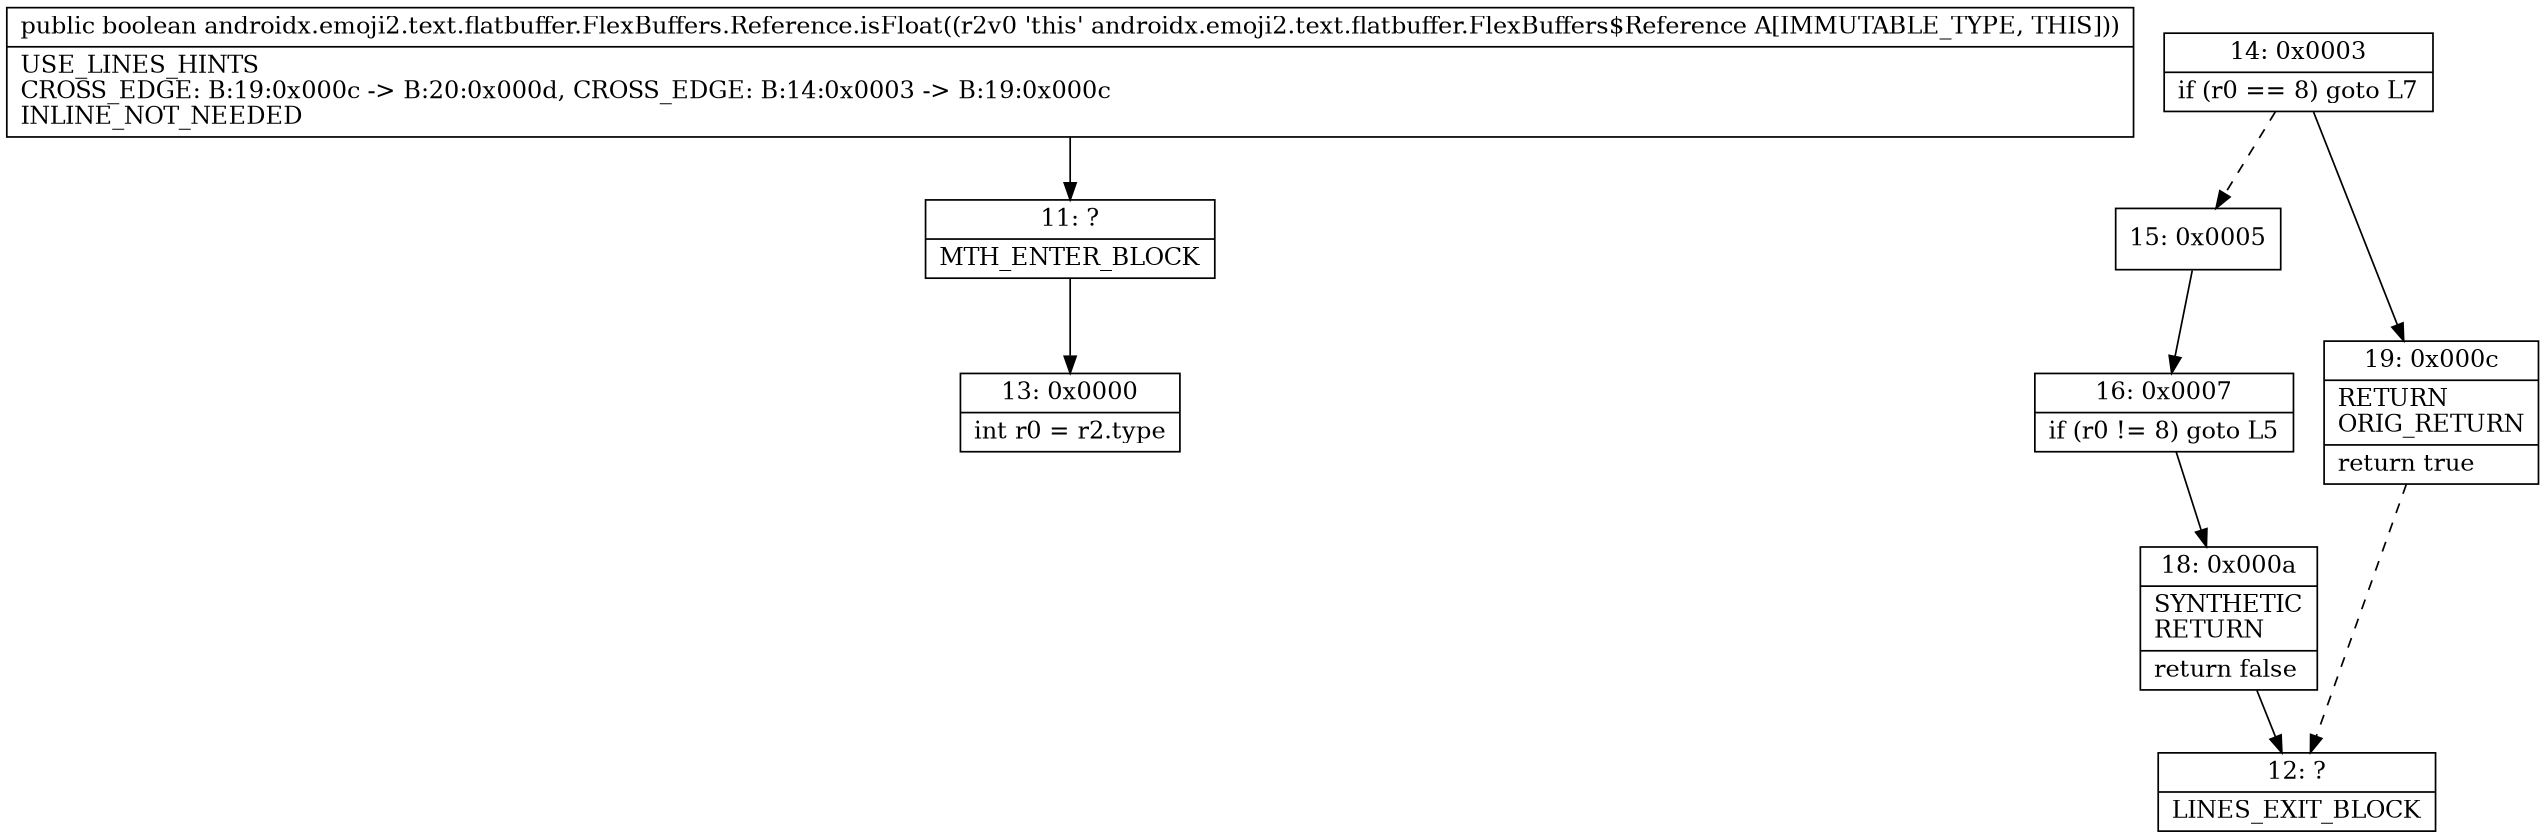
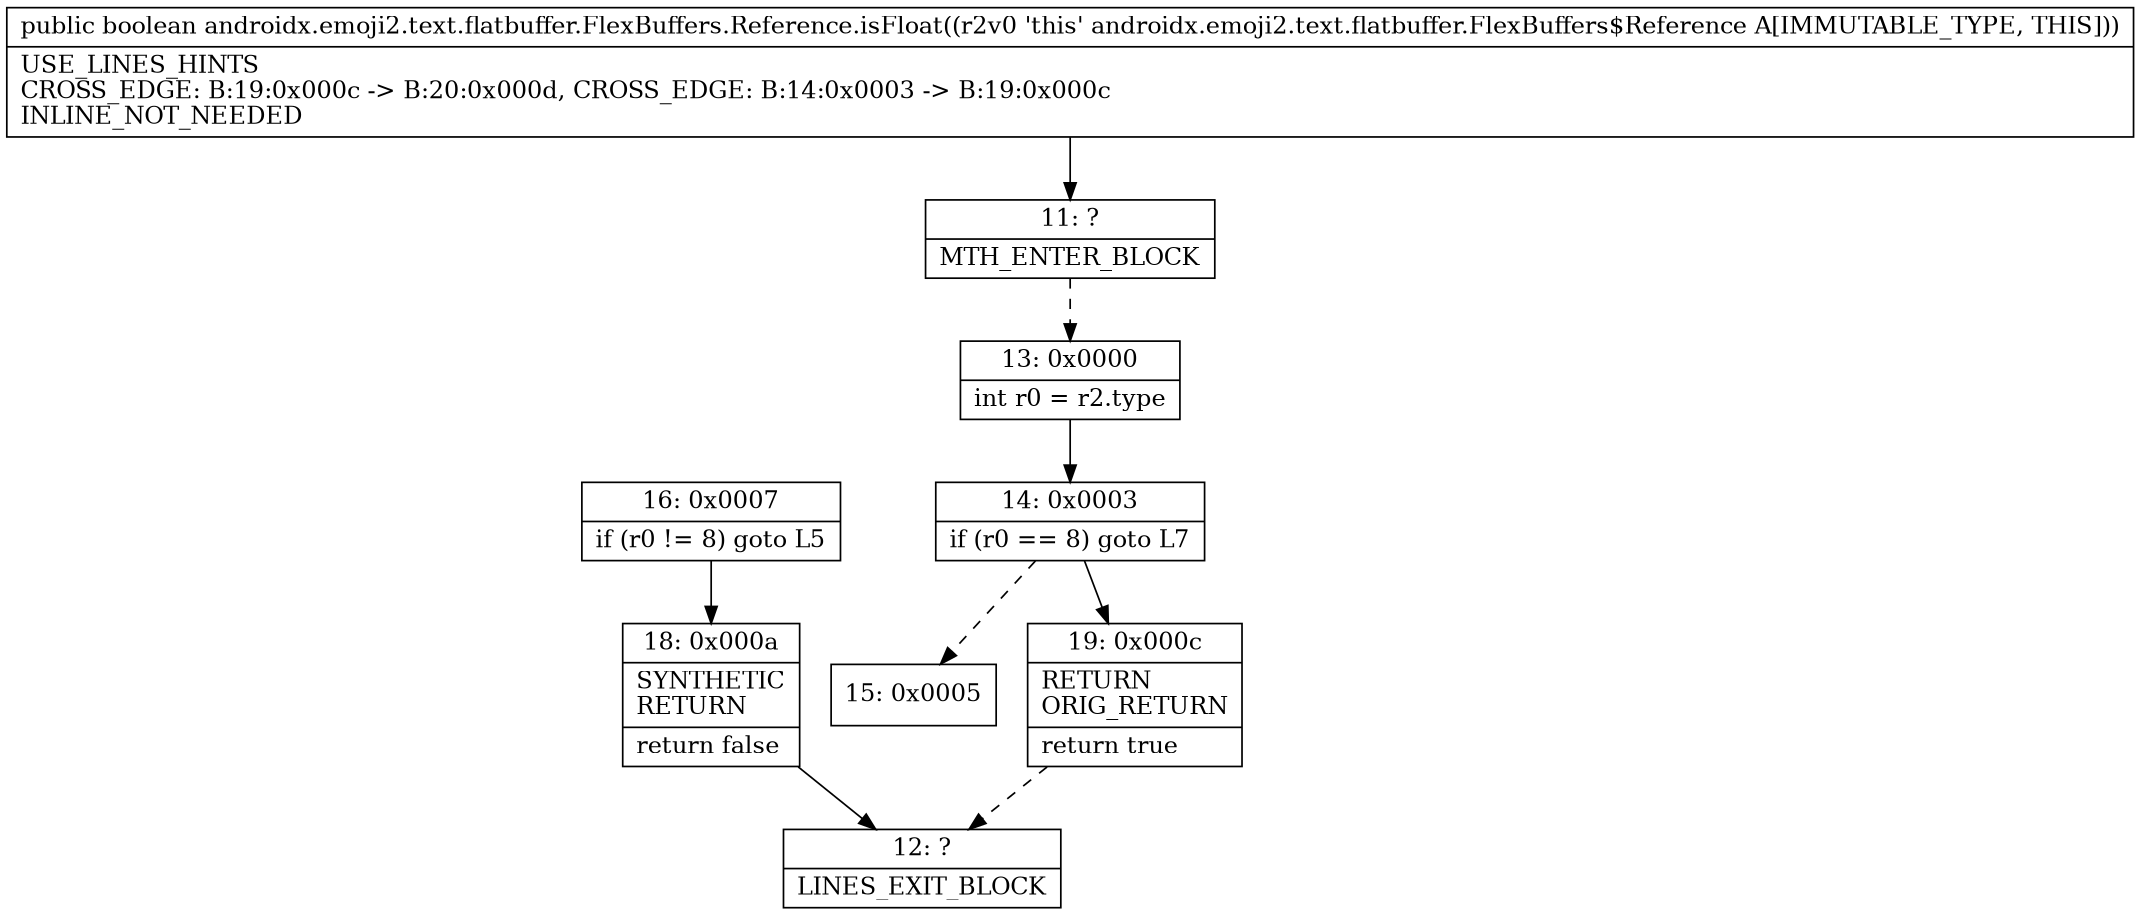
(2184, 313) -> none
(1070, 317) -> (1070, 301)
none -> (1070, 442)
